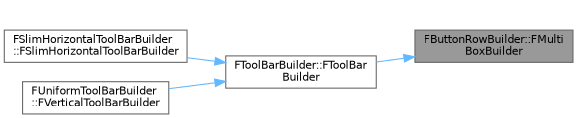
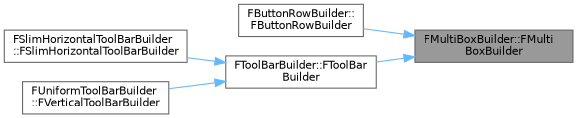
none -> (301, 20)
(494, 46) -> (494, 46)
